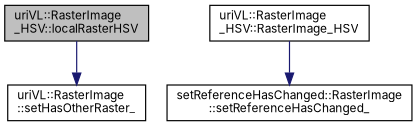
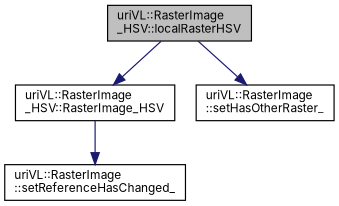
none -> (142, 59)
(289, 103) -> (95, 182)
